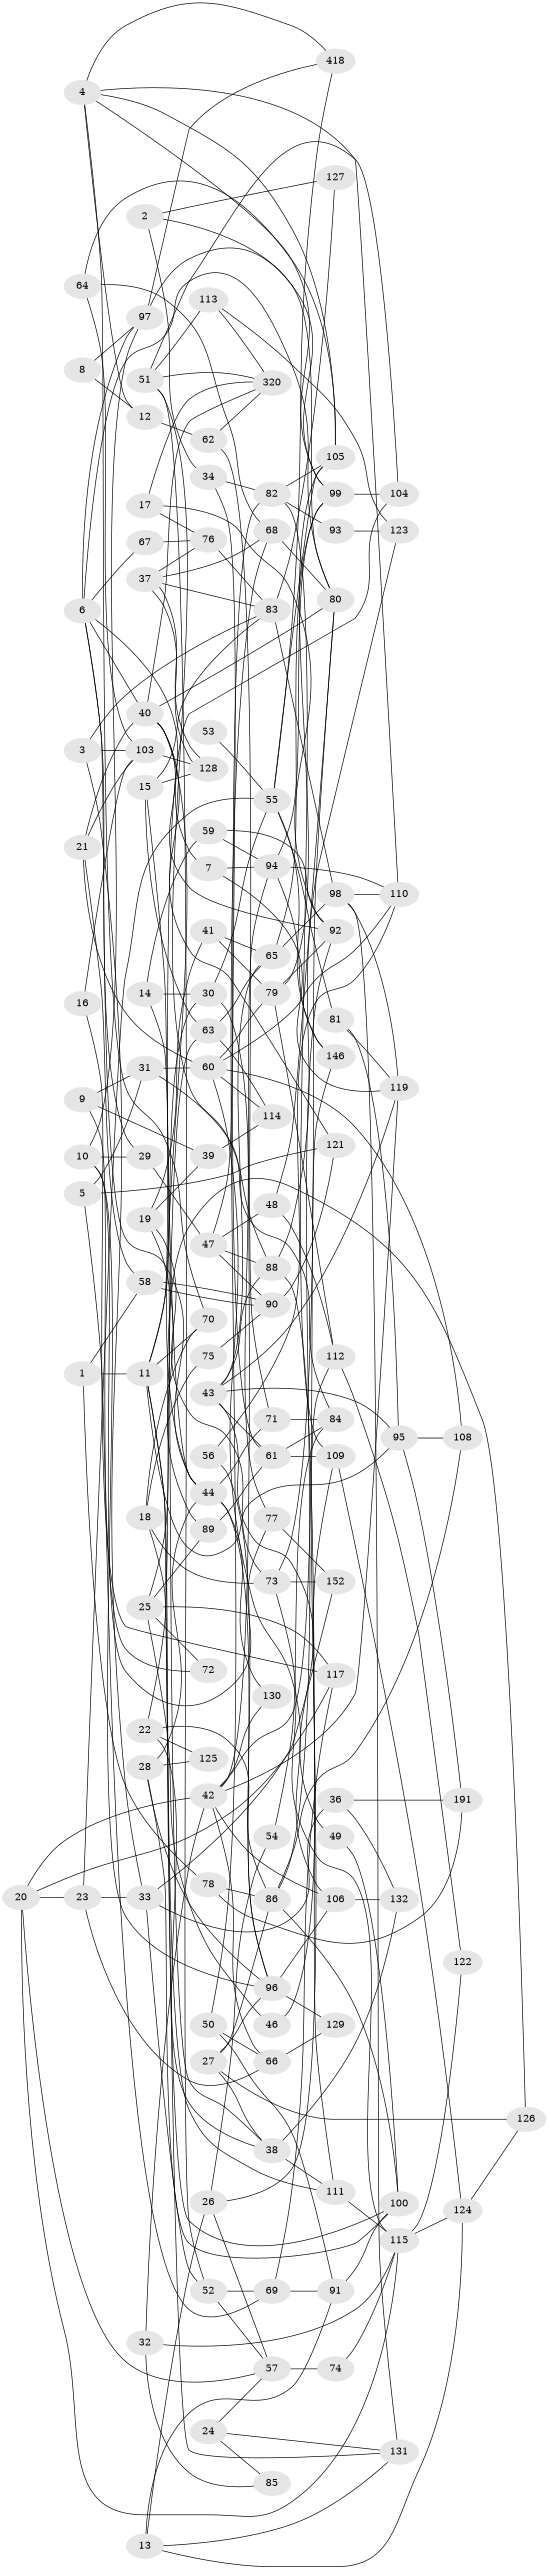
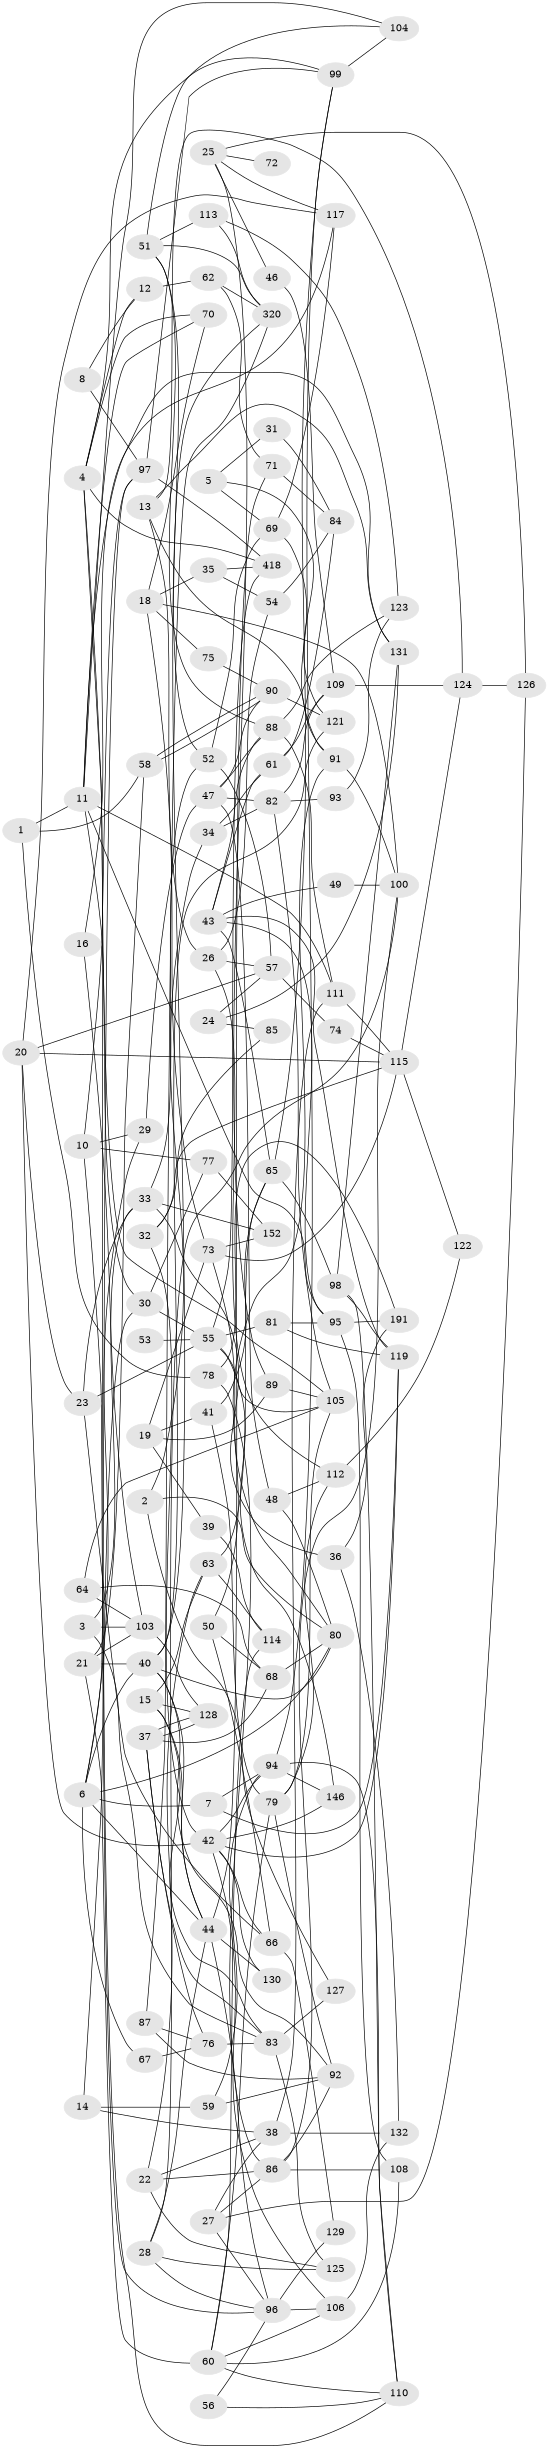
(145, 506) -> (145, 2023)
none -> (209, 570)
(311, 785) -> (297, 2159)
(177, 1068) -> none
(83, 1100) -> none
(241, 1494) -> (303, 1393)
